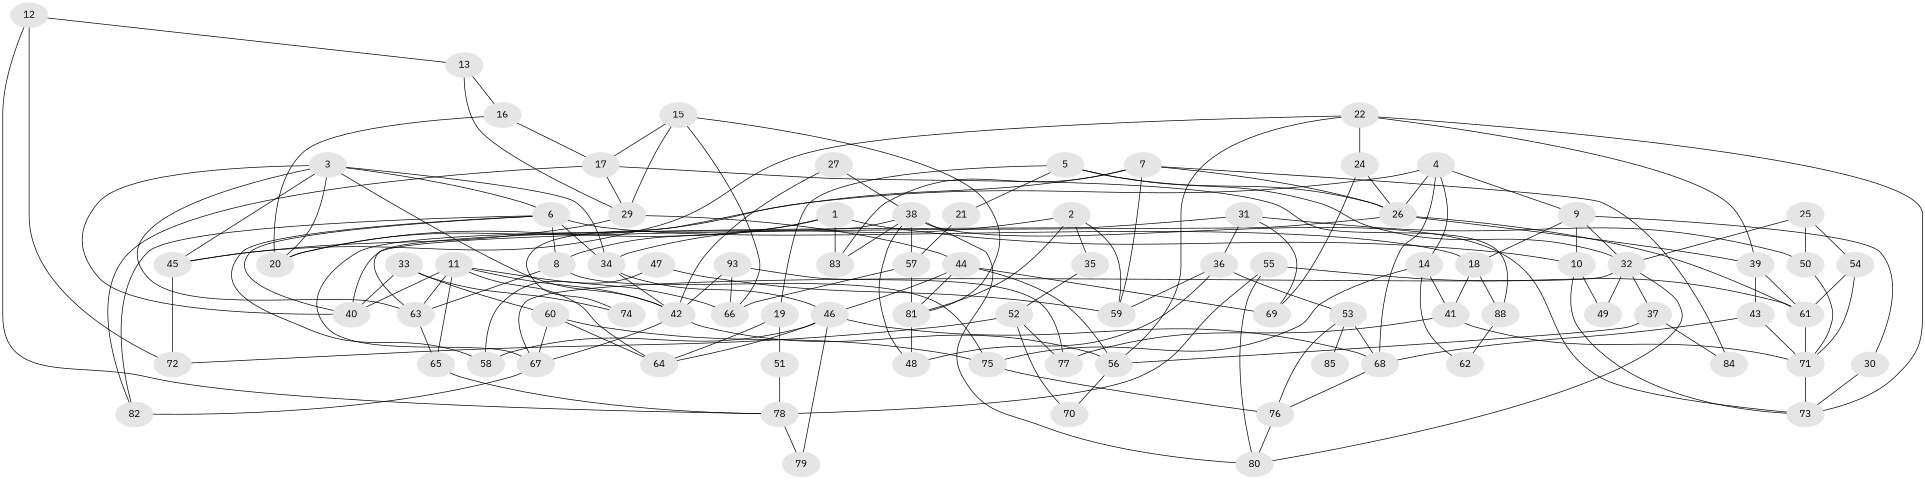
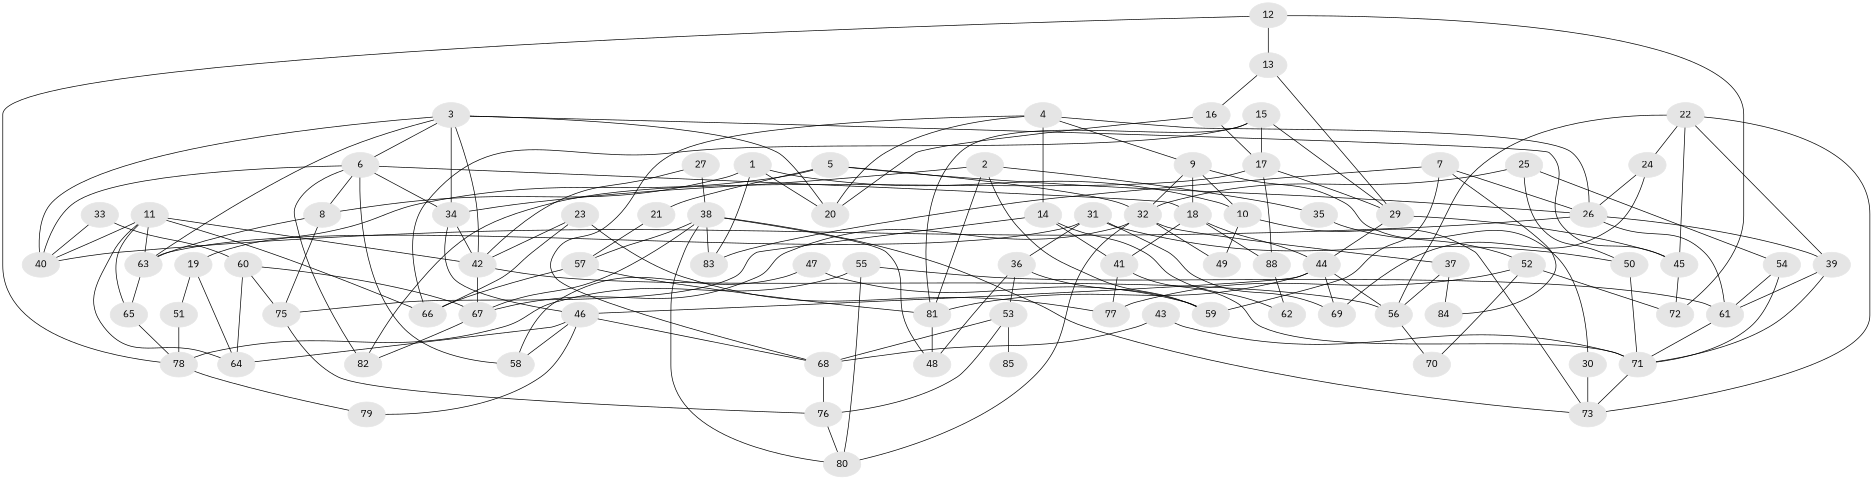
none -> (1257, 240)
(733, 265) -> (580, 215)
(1756, 285) -> (1749, 337)
(627, 315) -> none
